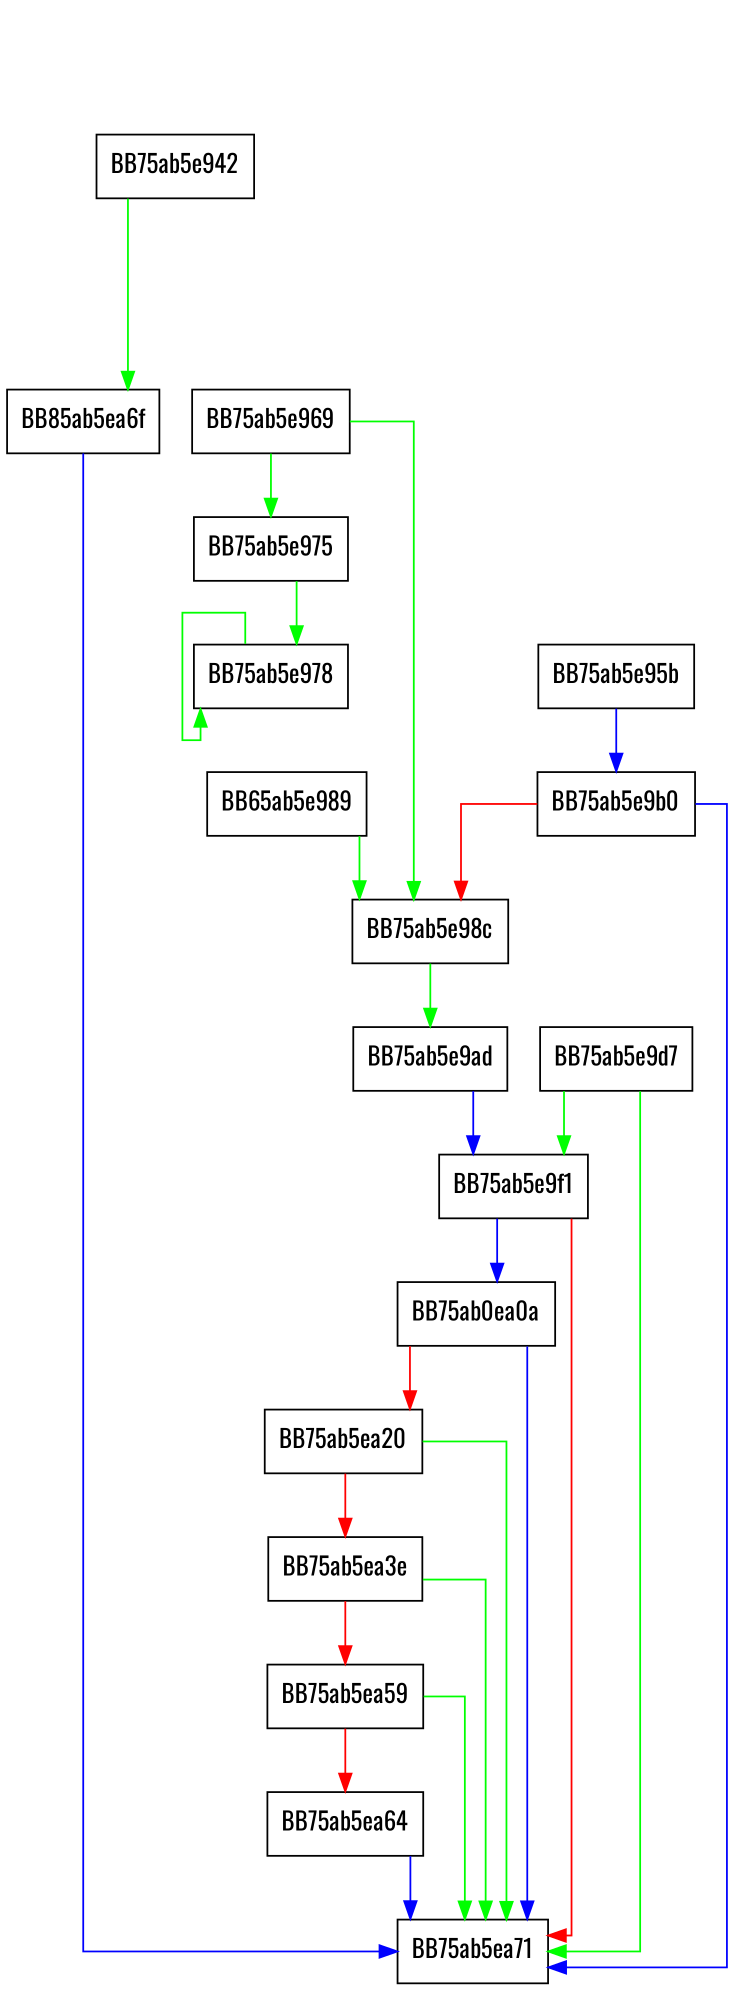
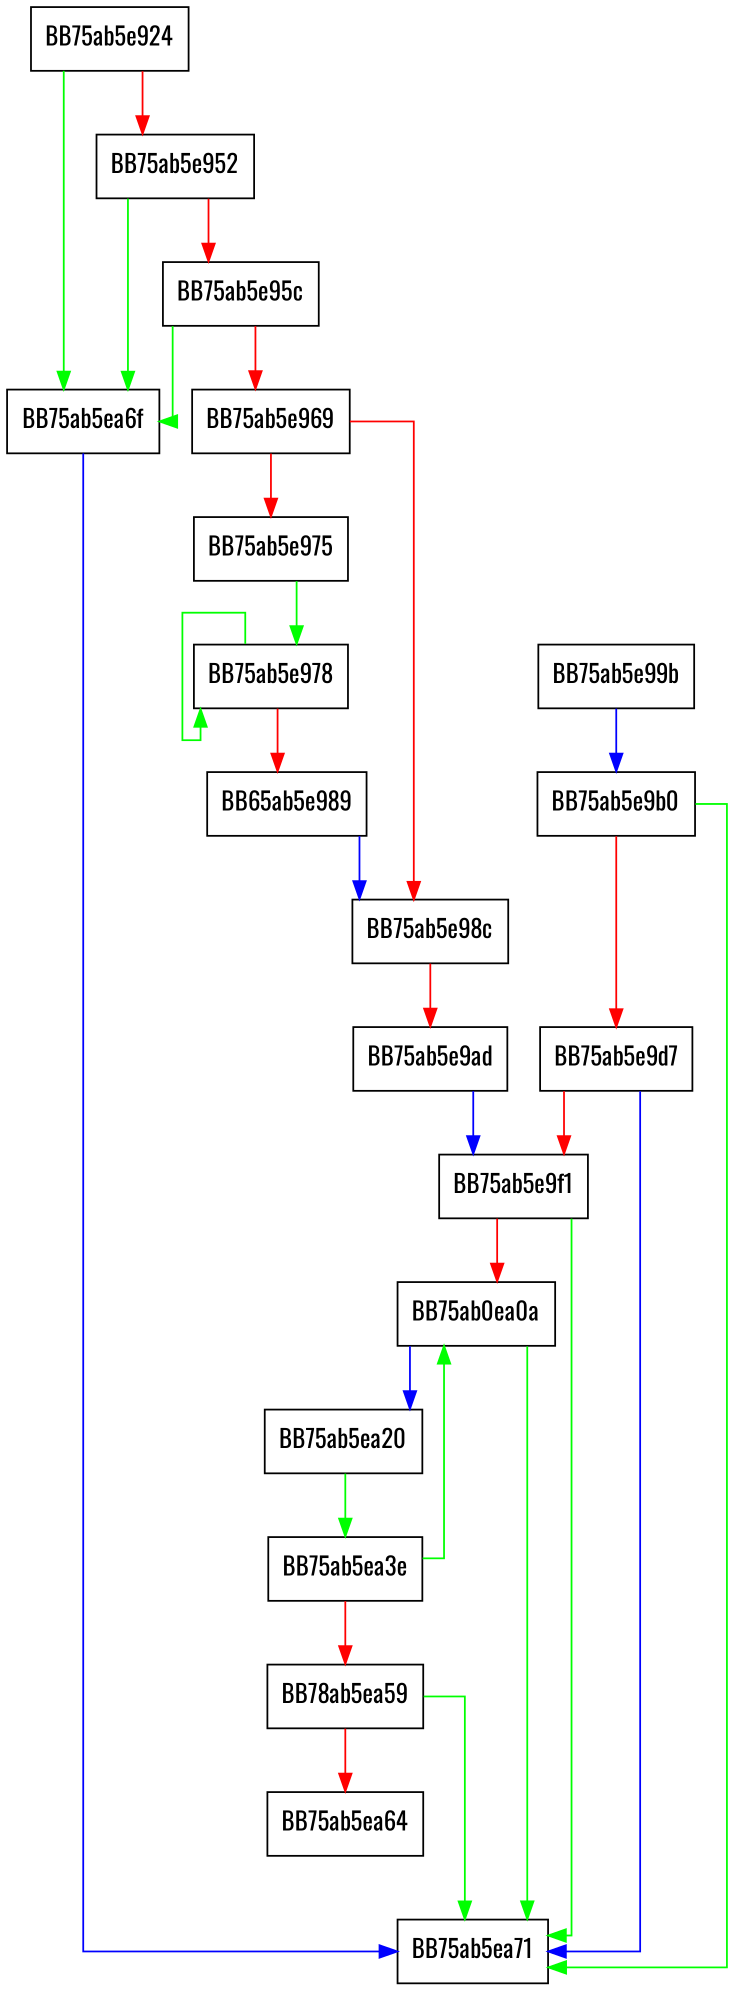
none -> (110, 39)
(175, 166) -> (175, 166)
none -> (241, 294)
(83, 421) -> (83, 421)
(271, 476) -> (271, 476)
(414, 620) -> (414, 620)
(616, 676) -> (616, 676)
none -> (278, 731)
(461, 805) -> (616, 923)
(359, 859) -> (359, 859)
(430, 986) -> (430, 986)
(564, 1114) -> (564, 1114)
(497, 1241) -> (497, 1241)
(410, 1369) -> (410, 1369)
(727, 1450) -> (727, 1450)
(345, 1496) -> (345, 1496)
(640, 1559) -> (640, 1559)
(572, 1580) -> (572, 1580)
(527, 1624) -> (527, 1624)
(506, 1630) -> none
(345, 1696) -> (345, 1696)
(486, 1709) -> (444, 1472)
(410, 1879) -> none
